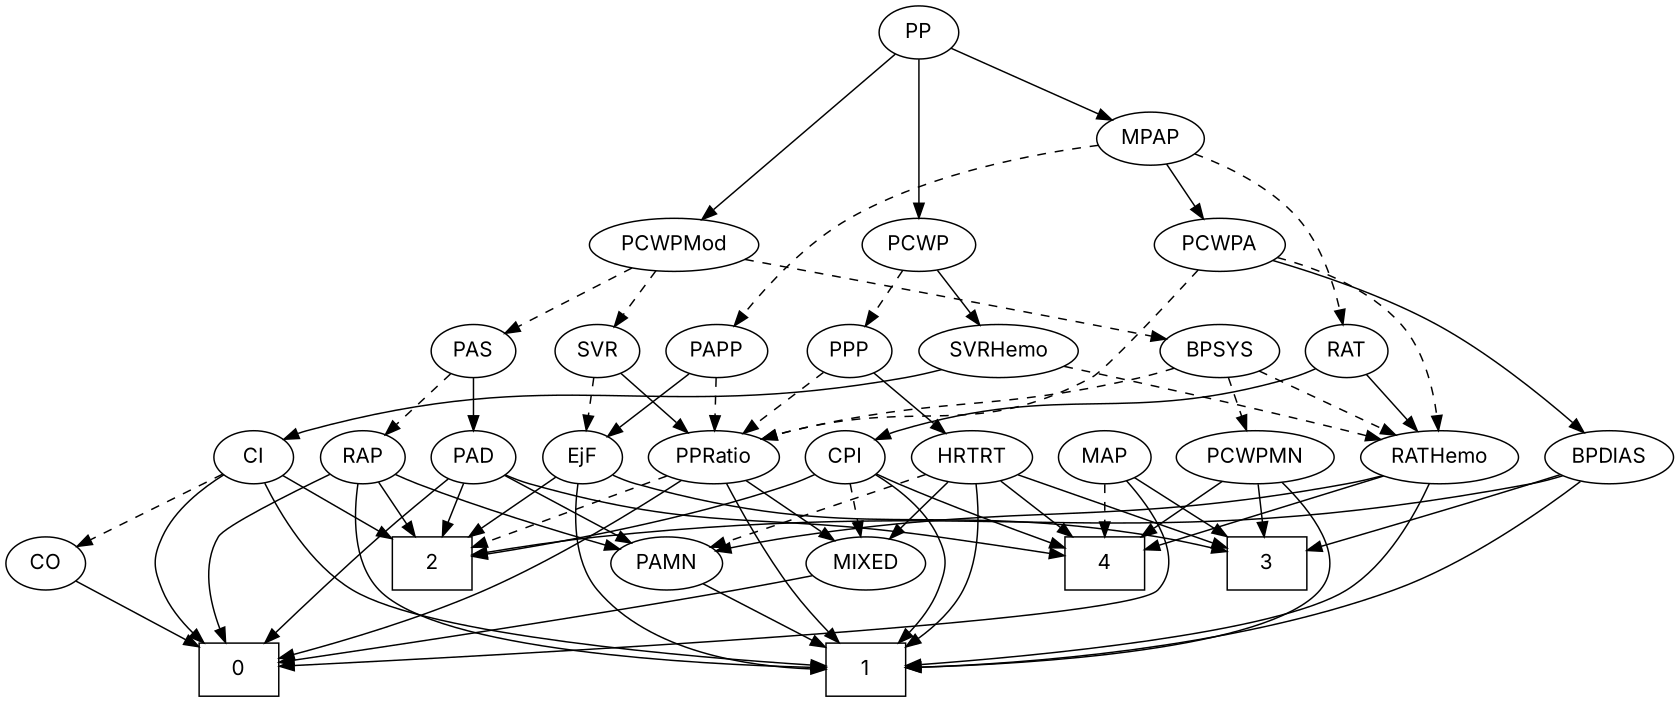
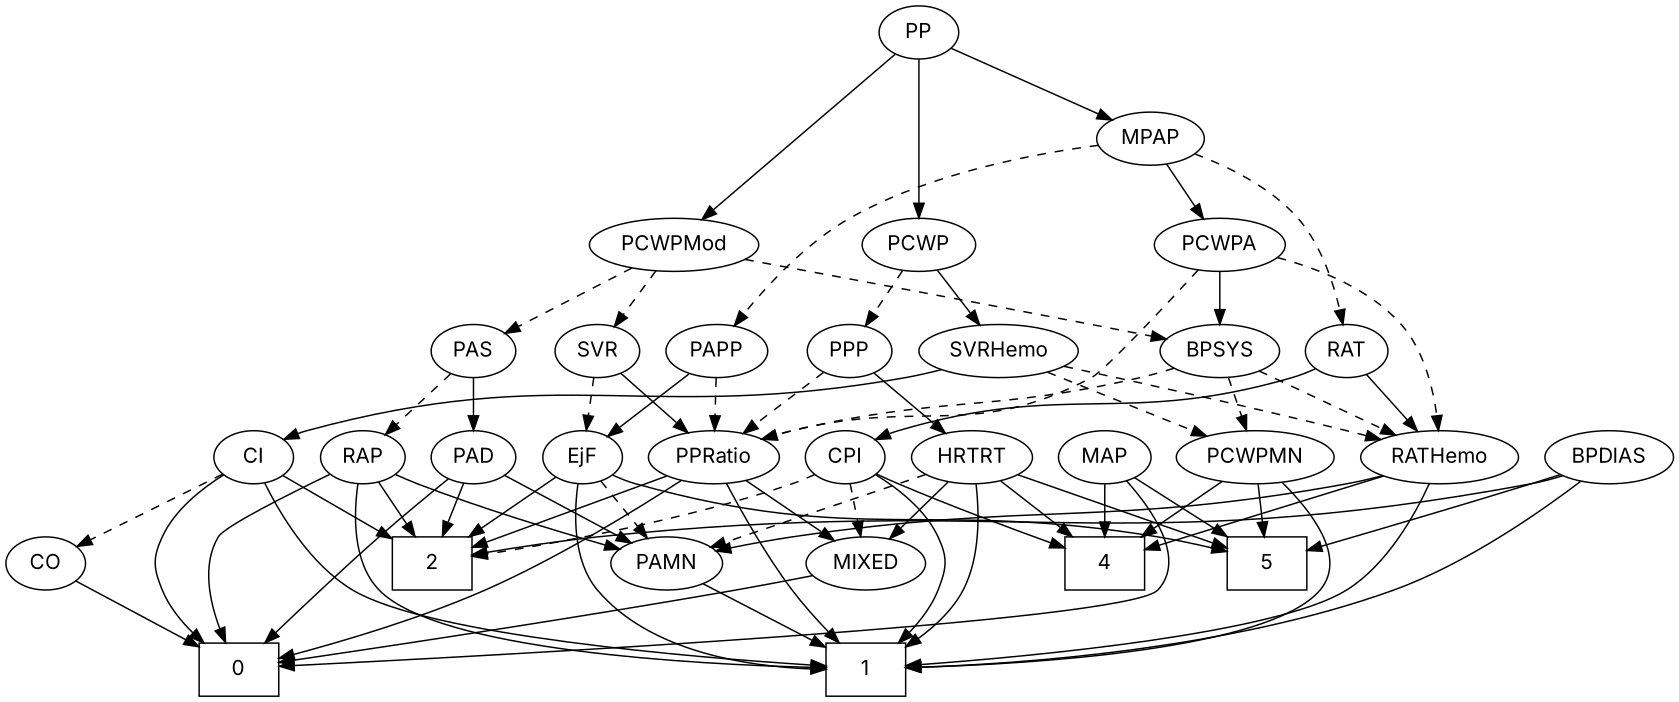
(1433, 323) -> (1220, 291)
none -> (1145, 412)
(1105, 496) -> (1105, 496)
none -> (619, 504)
(652, 511) -> none
(558, 516) -> (585, 506)
(653, 522) -> (653, 522)
(1267, 563) -> (1267, 563)
